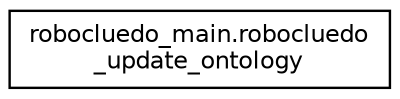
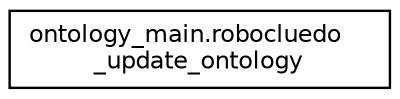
(200, 49) -> (200, 49)
